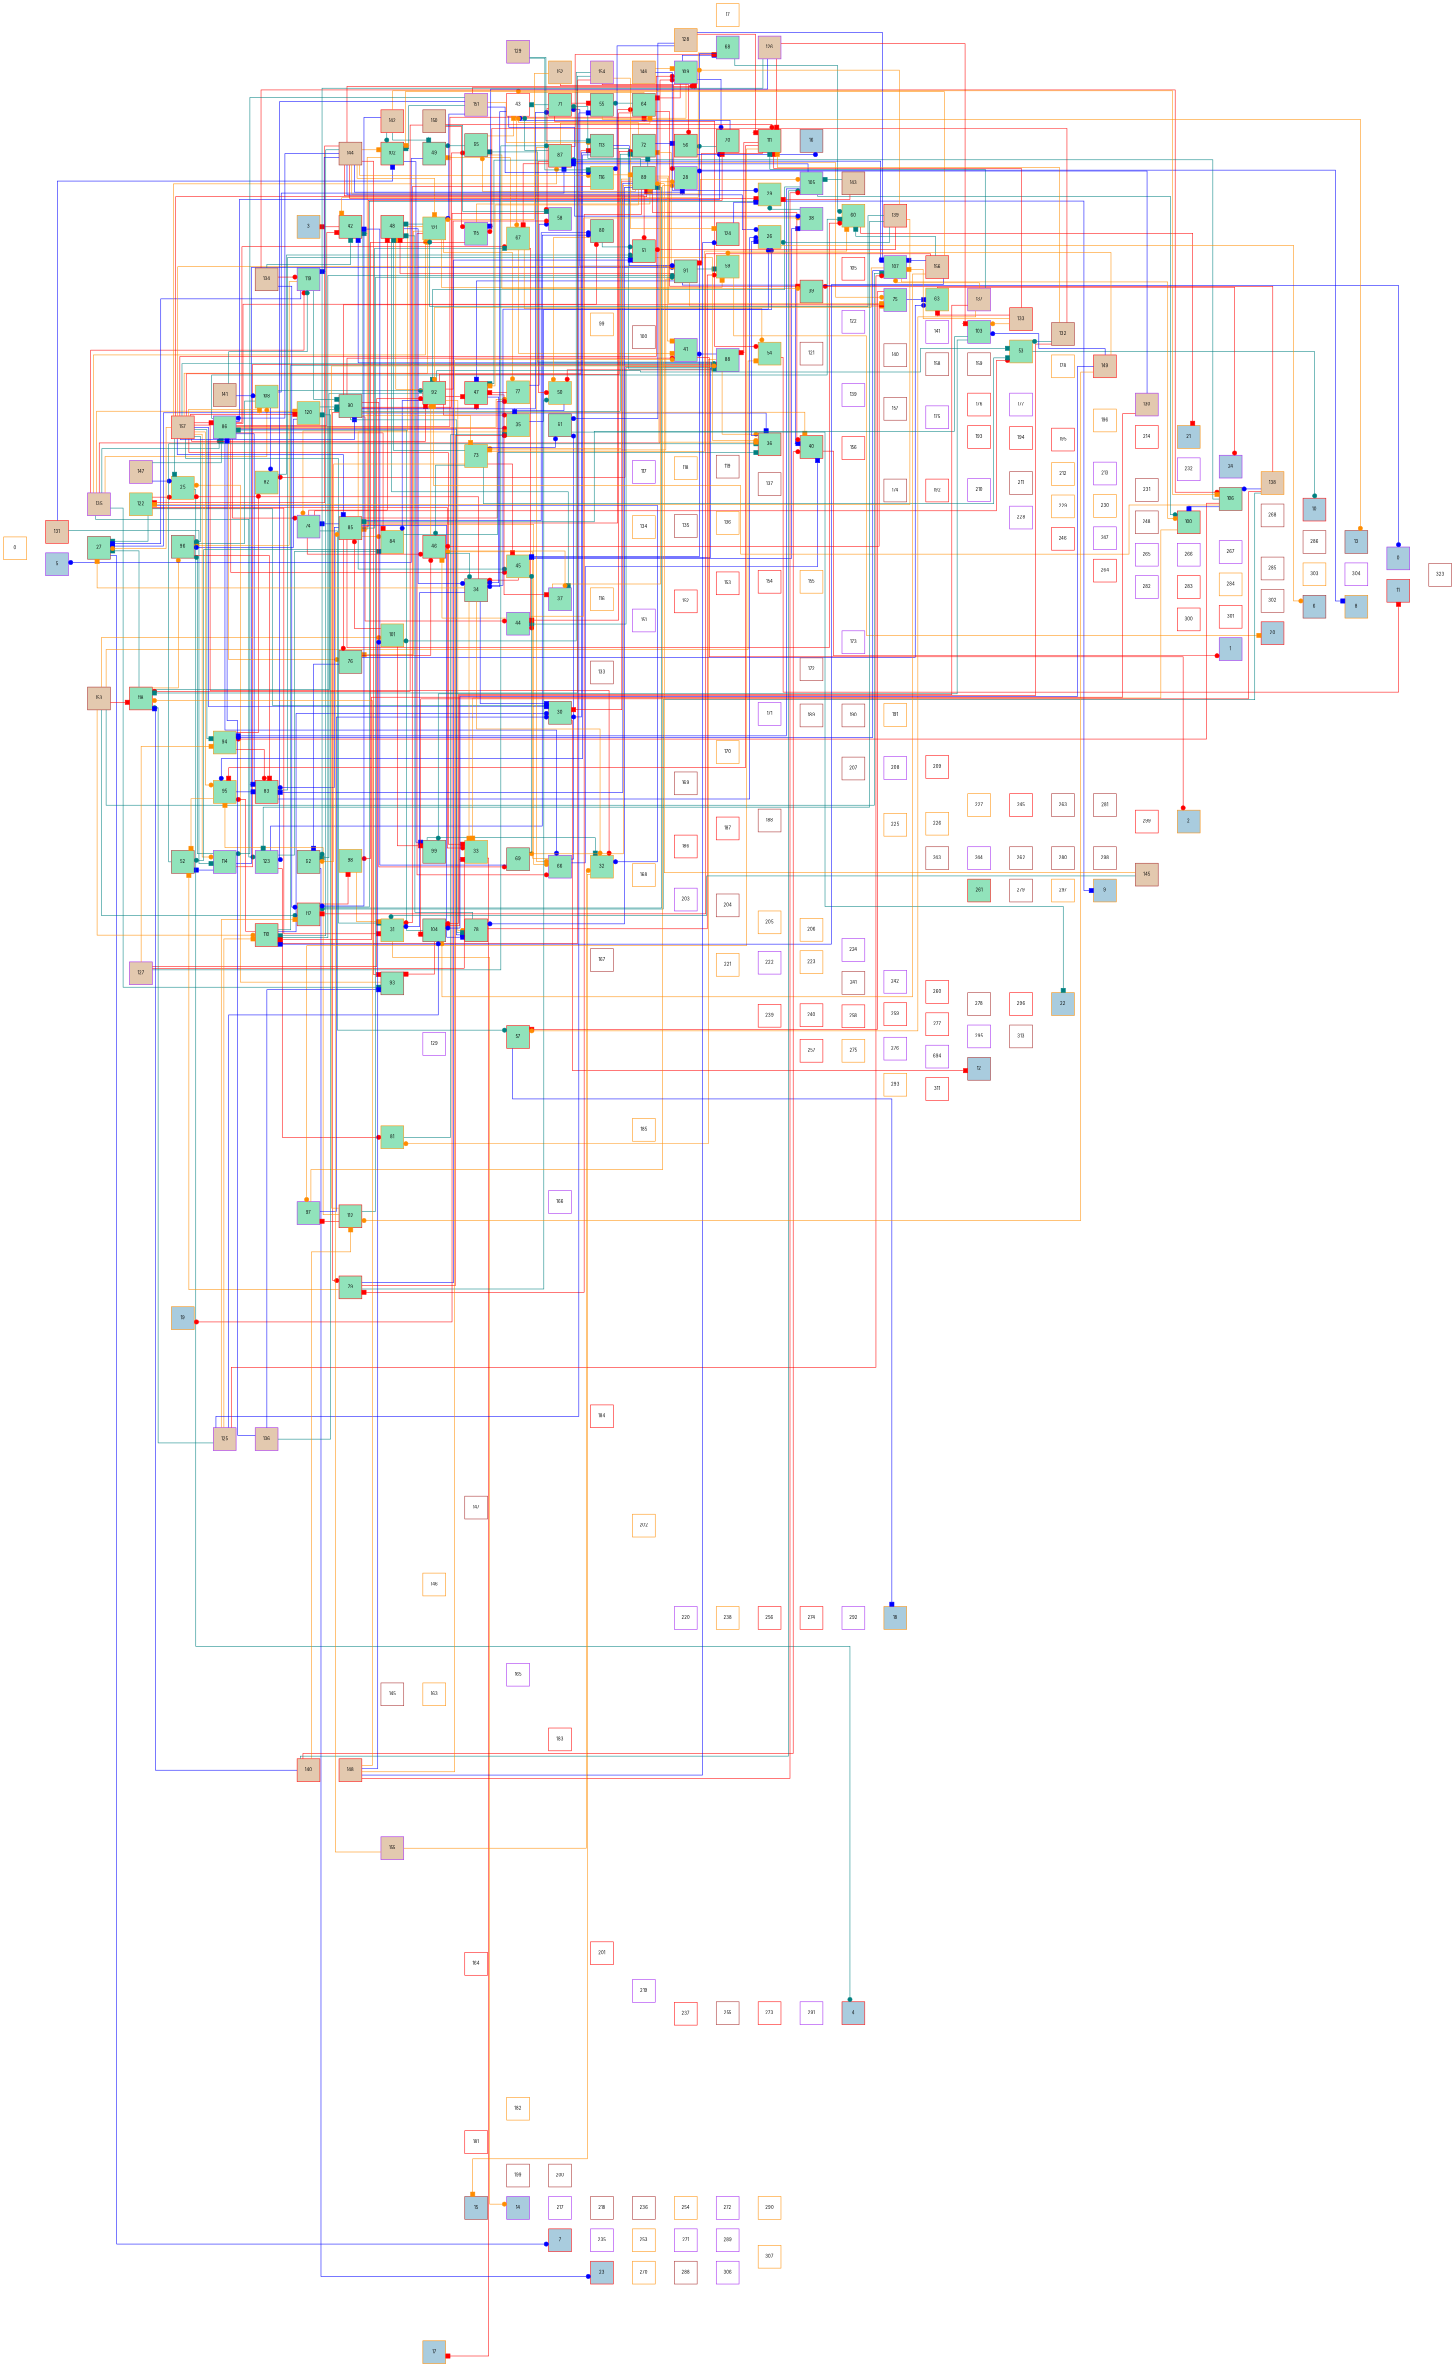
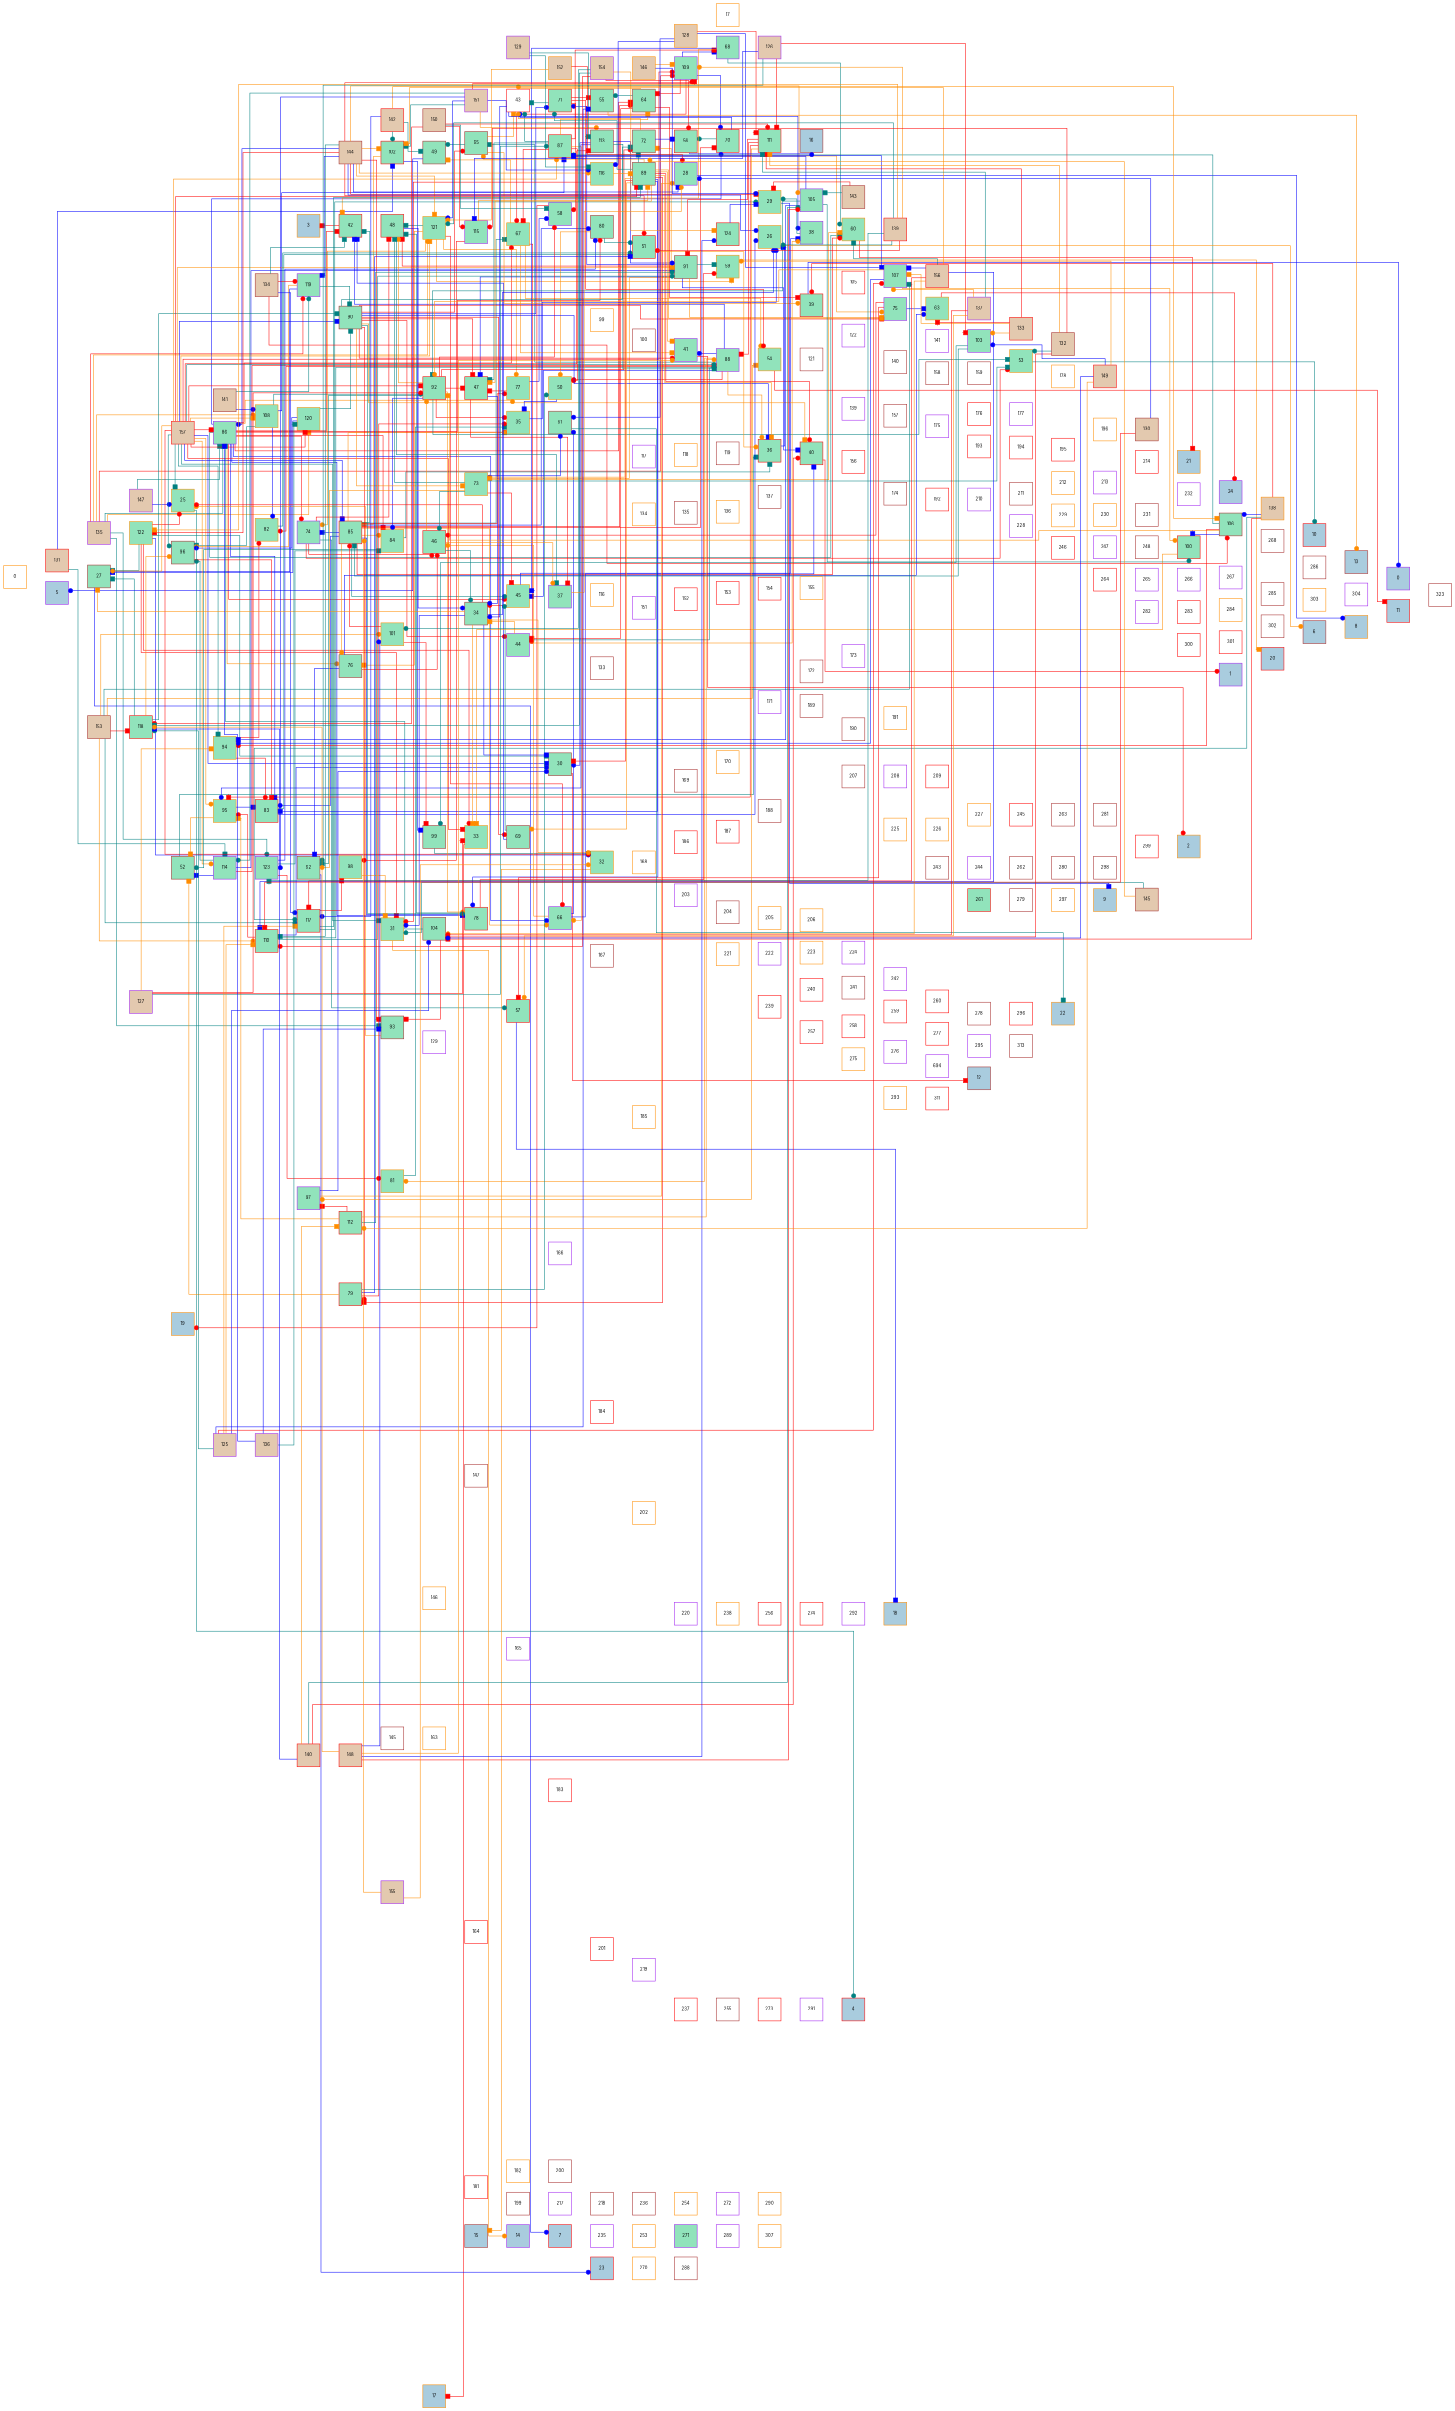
(566, 118) -> (566, 114)
(1234, 170) -> (1240, 175)
(1147, 405) -> (1147, 429)
(343, 593) -> (342, 573)
(442, 617) -> (515, 624)
(457, 623) -> (368, 663)
(686, 2240) -> (686, 2236)
(728, 2273) -> none
